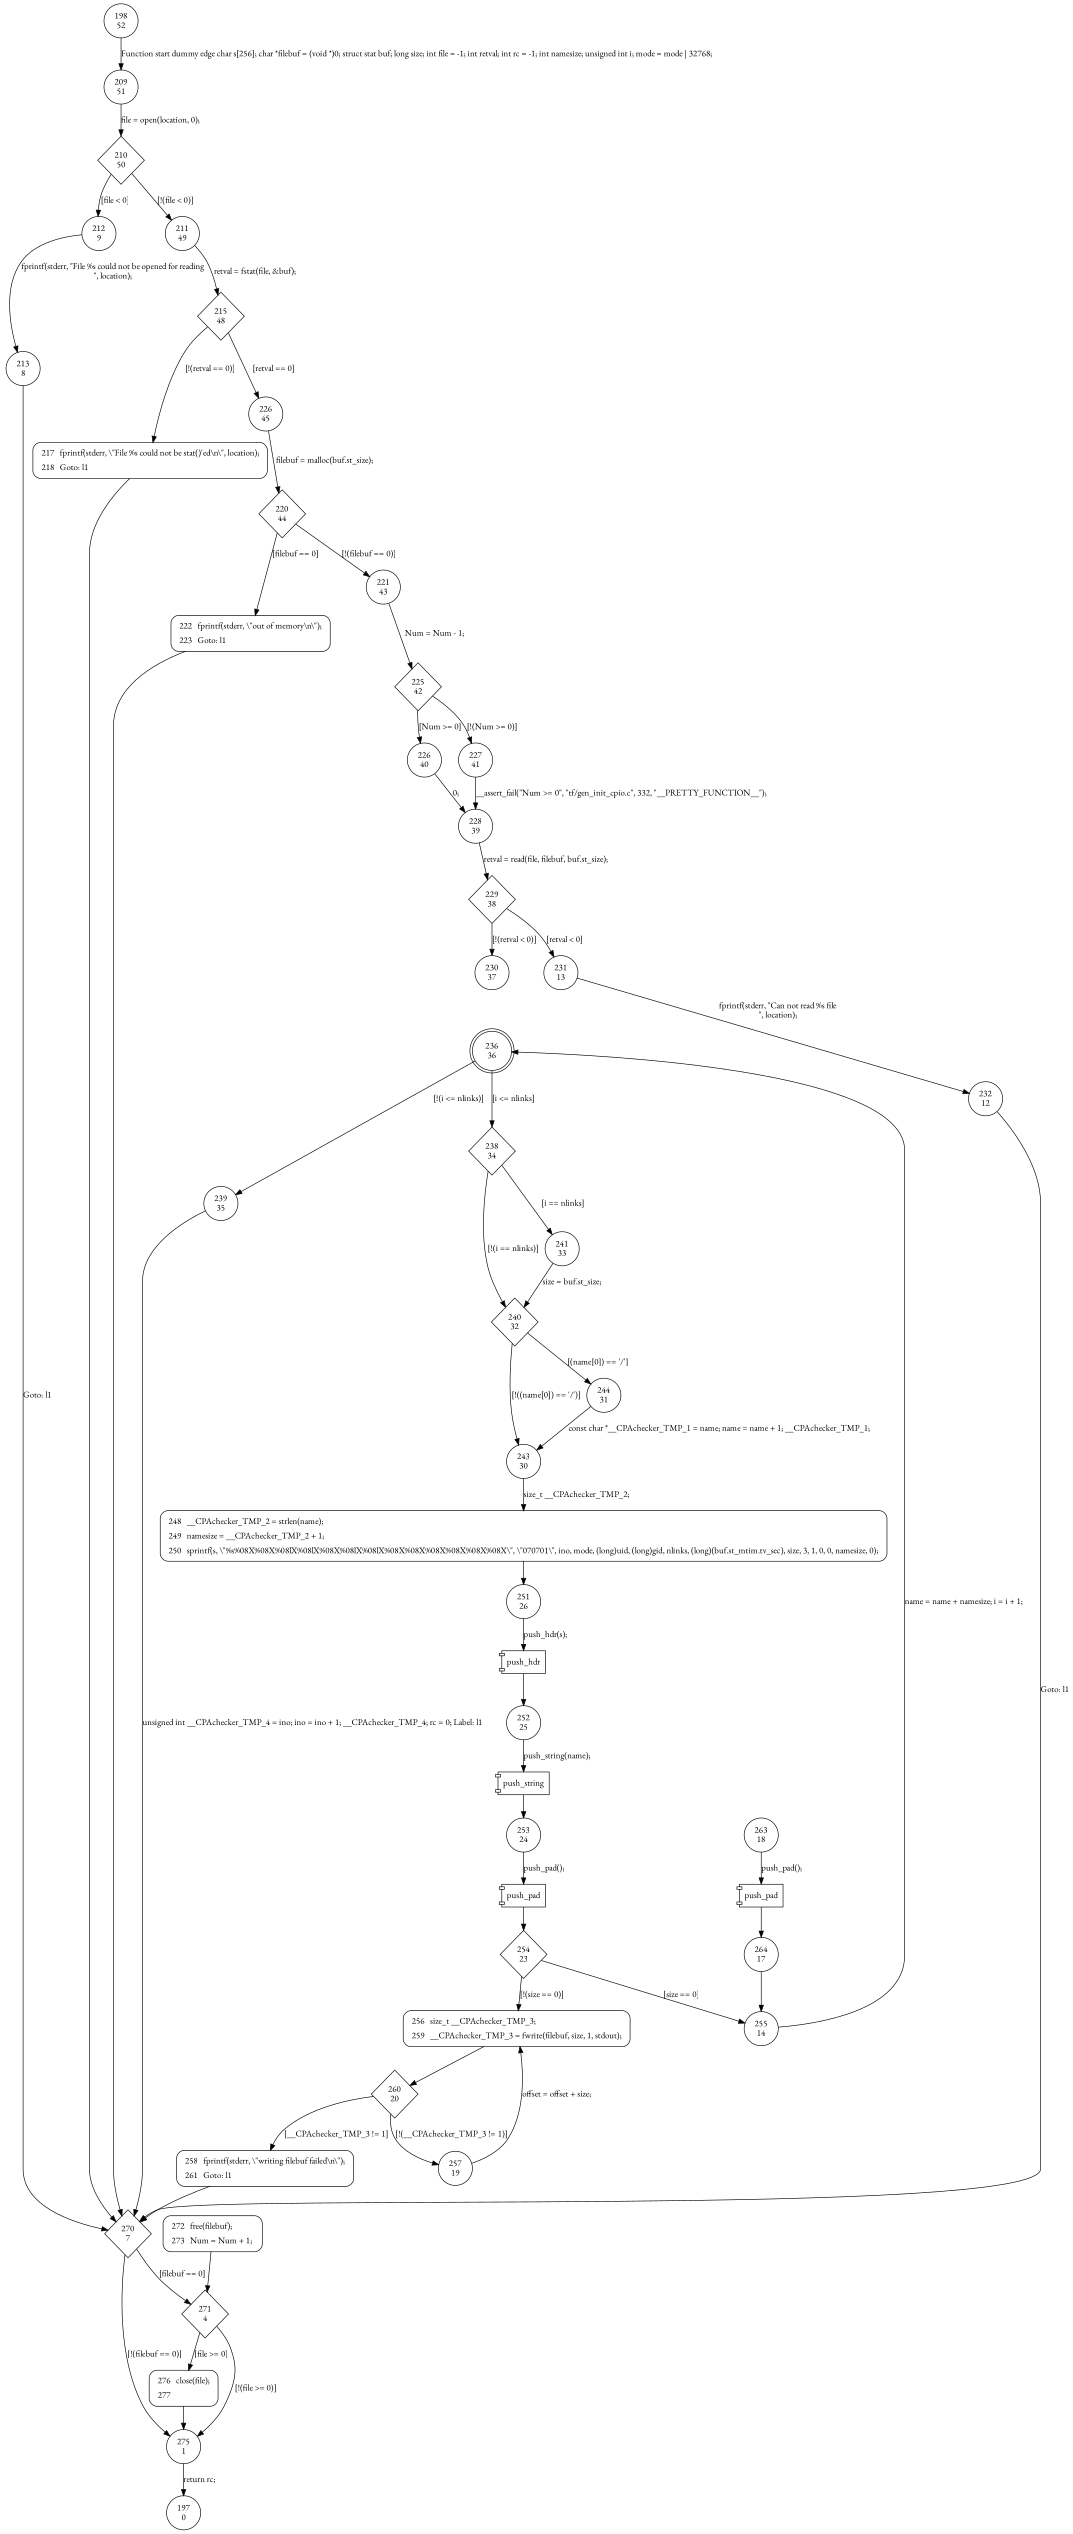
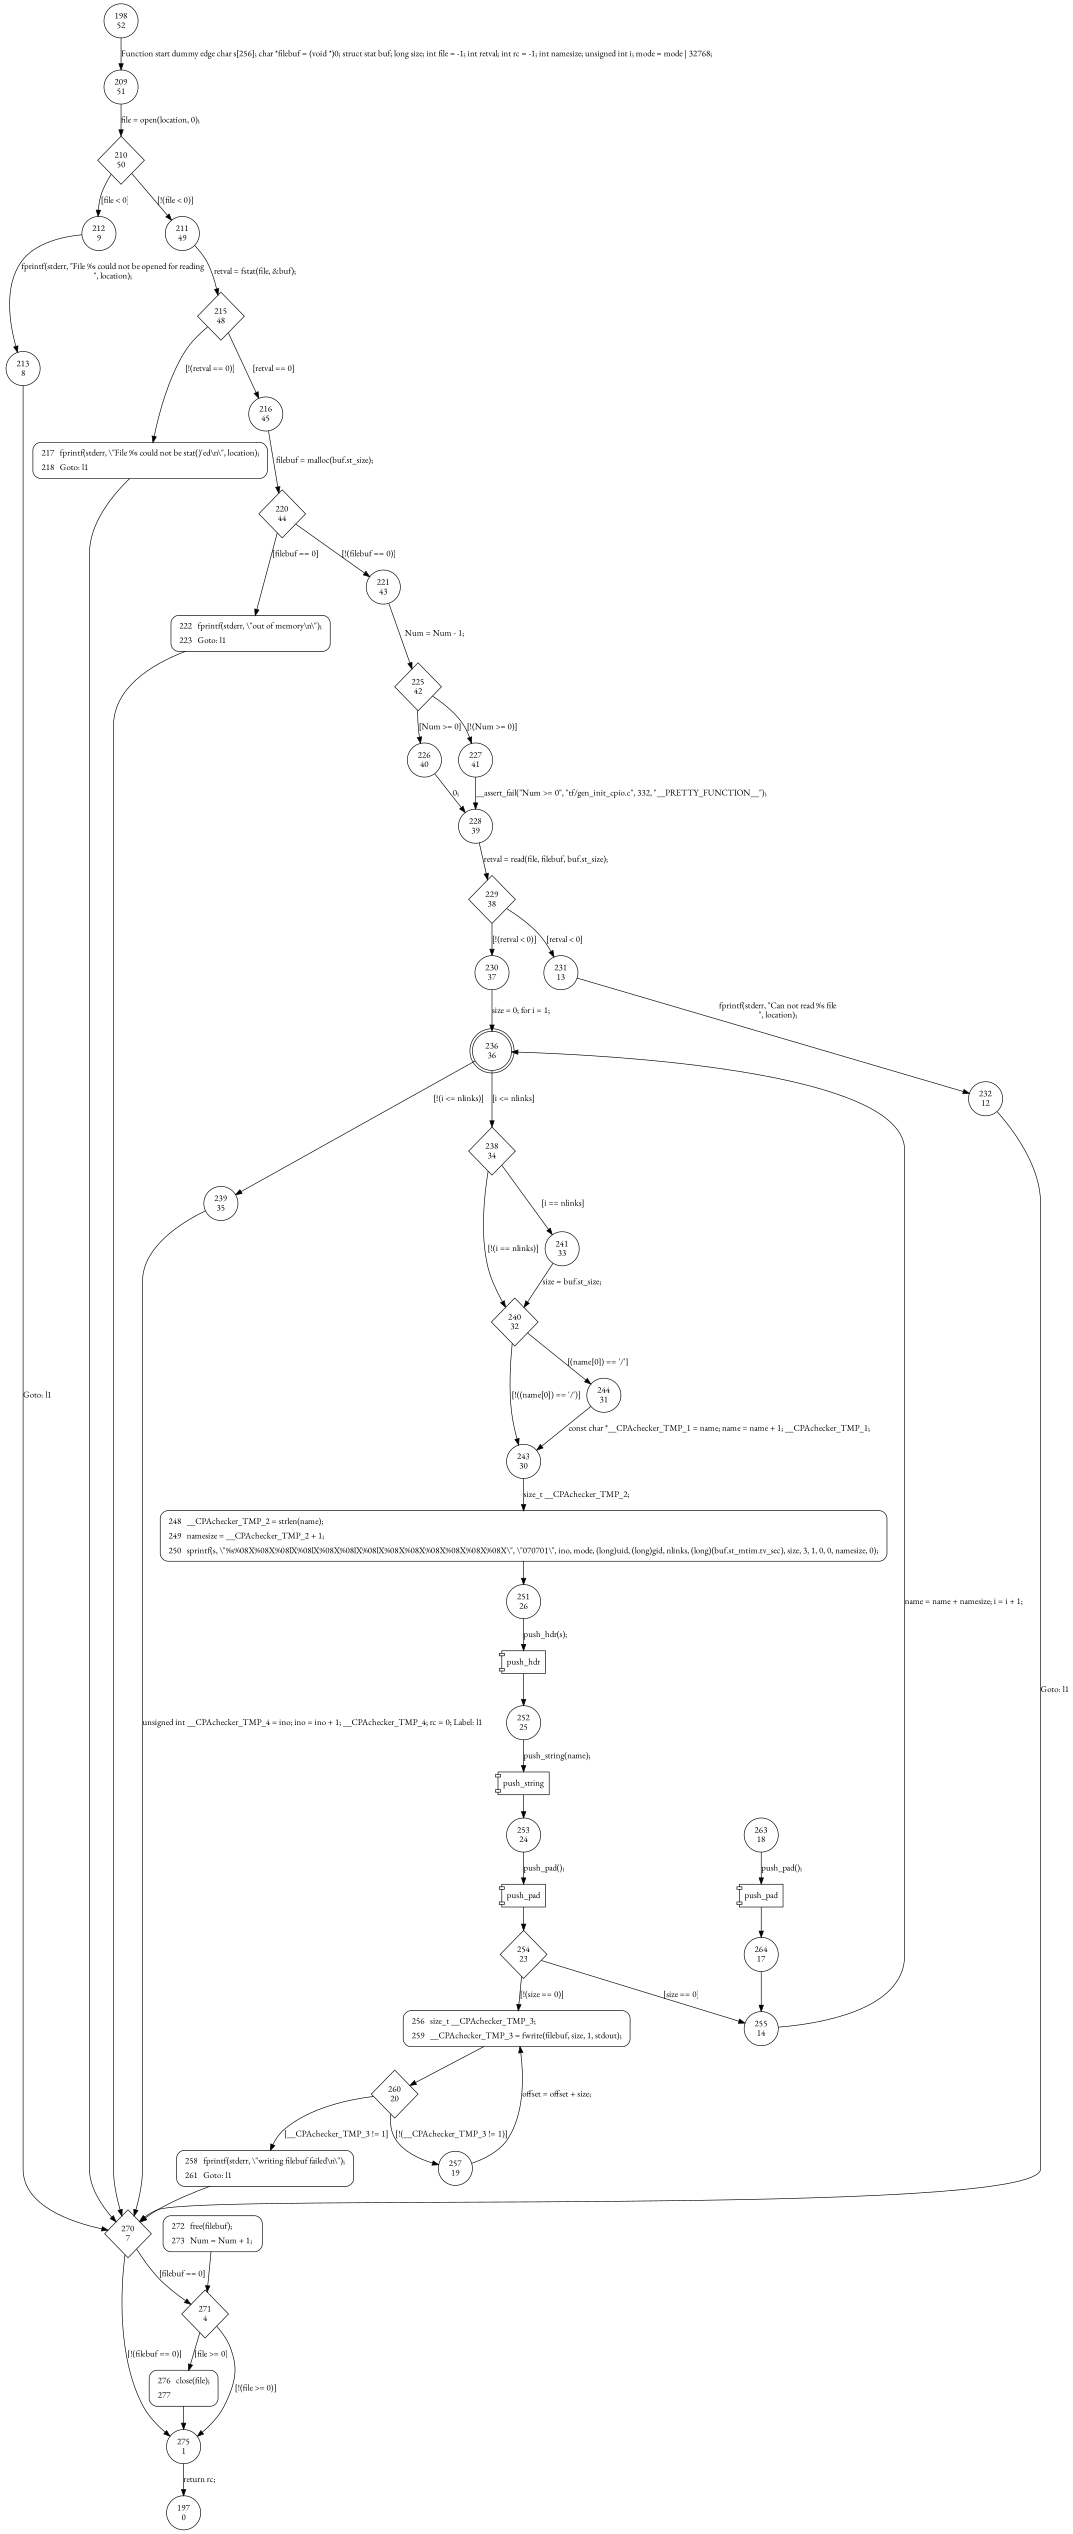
(266, 414) -> (266, 414)
none -> (492, 1007)
